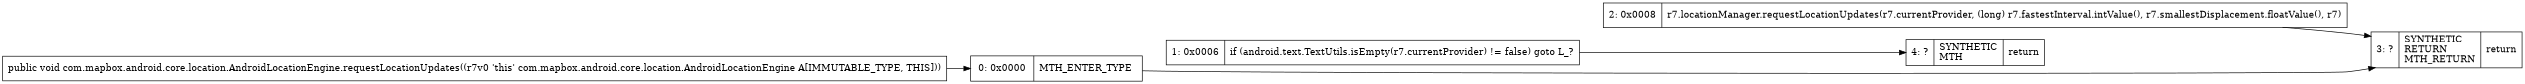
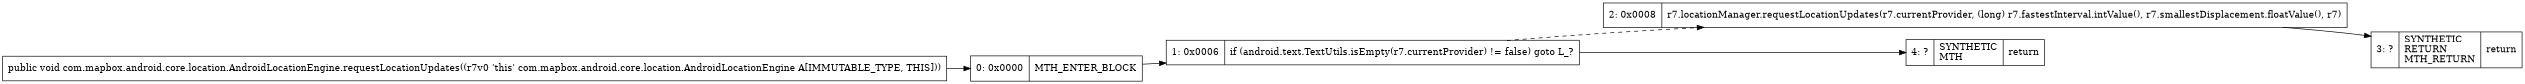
none -> (1602, 33)
(1086, 68) -> (1086, 68)
(1756, 73) -> (1151, 64)
